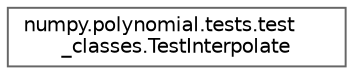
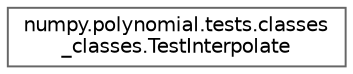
(177, 37) -> (177, 37)
